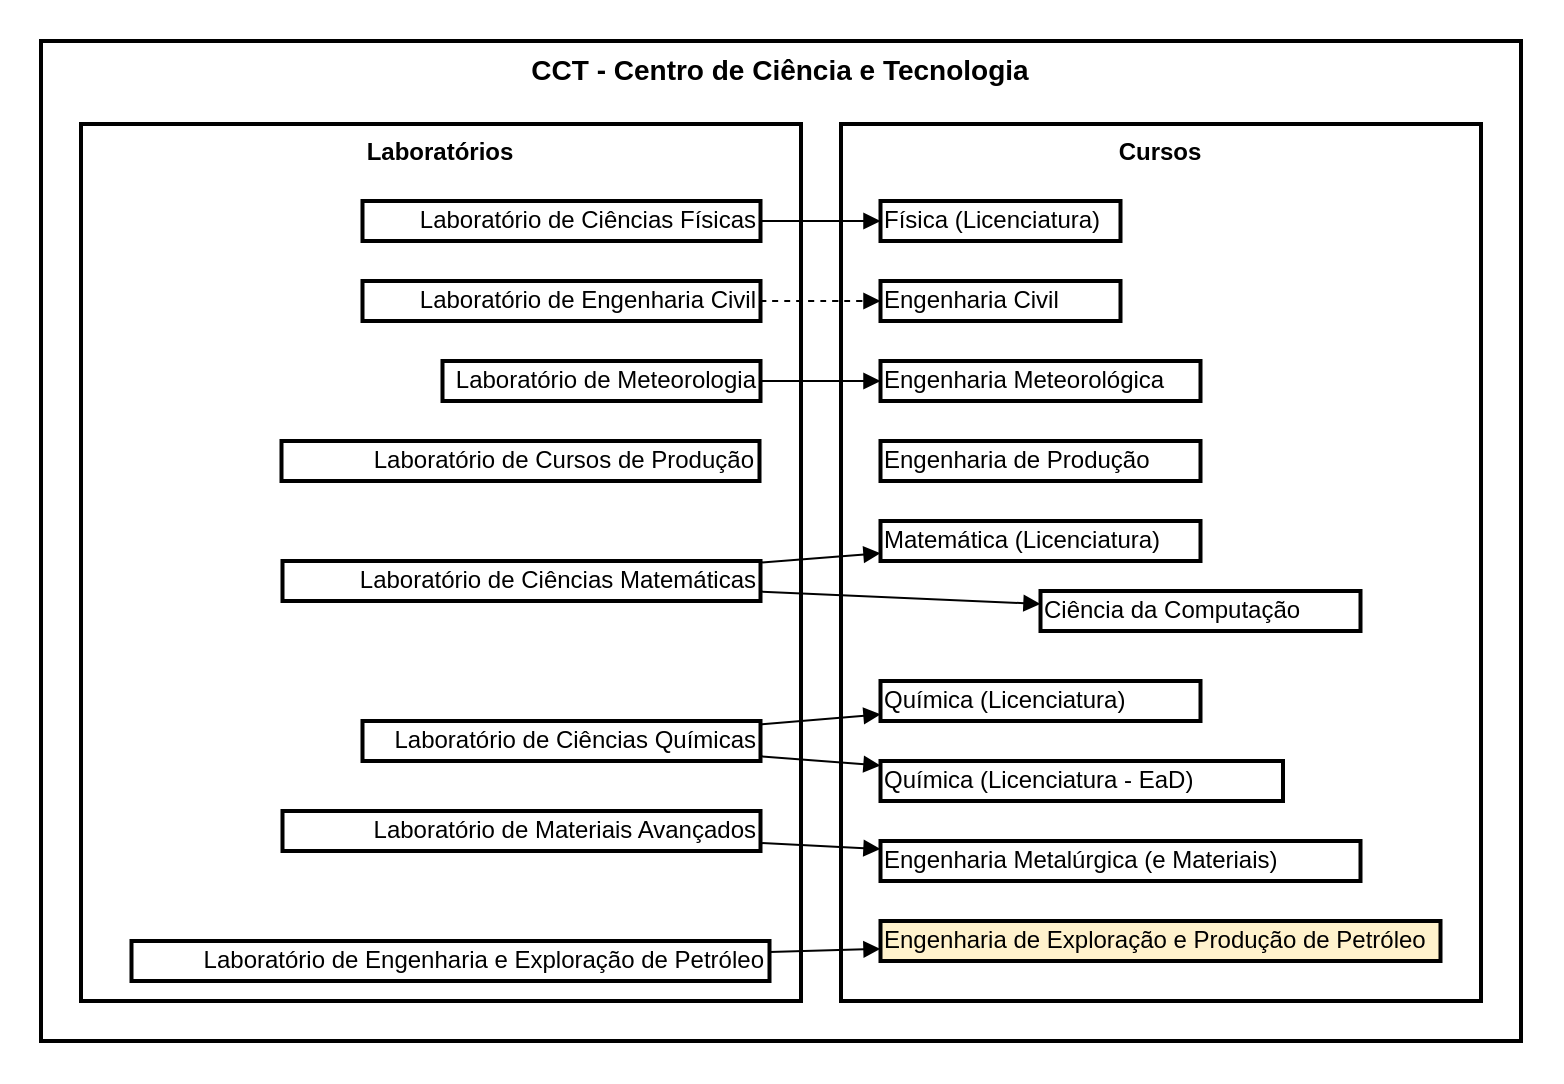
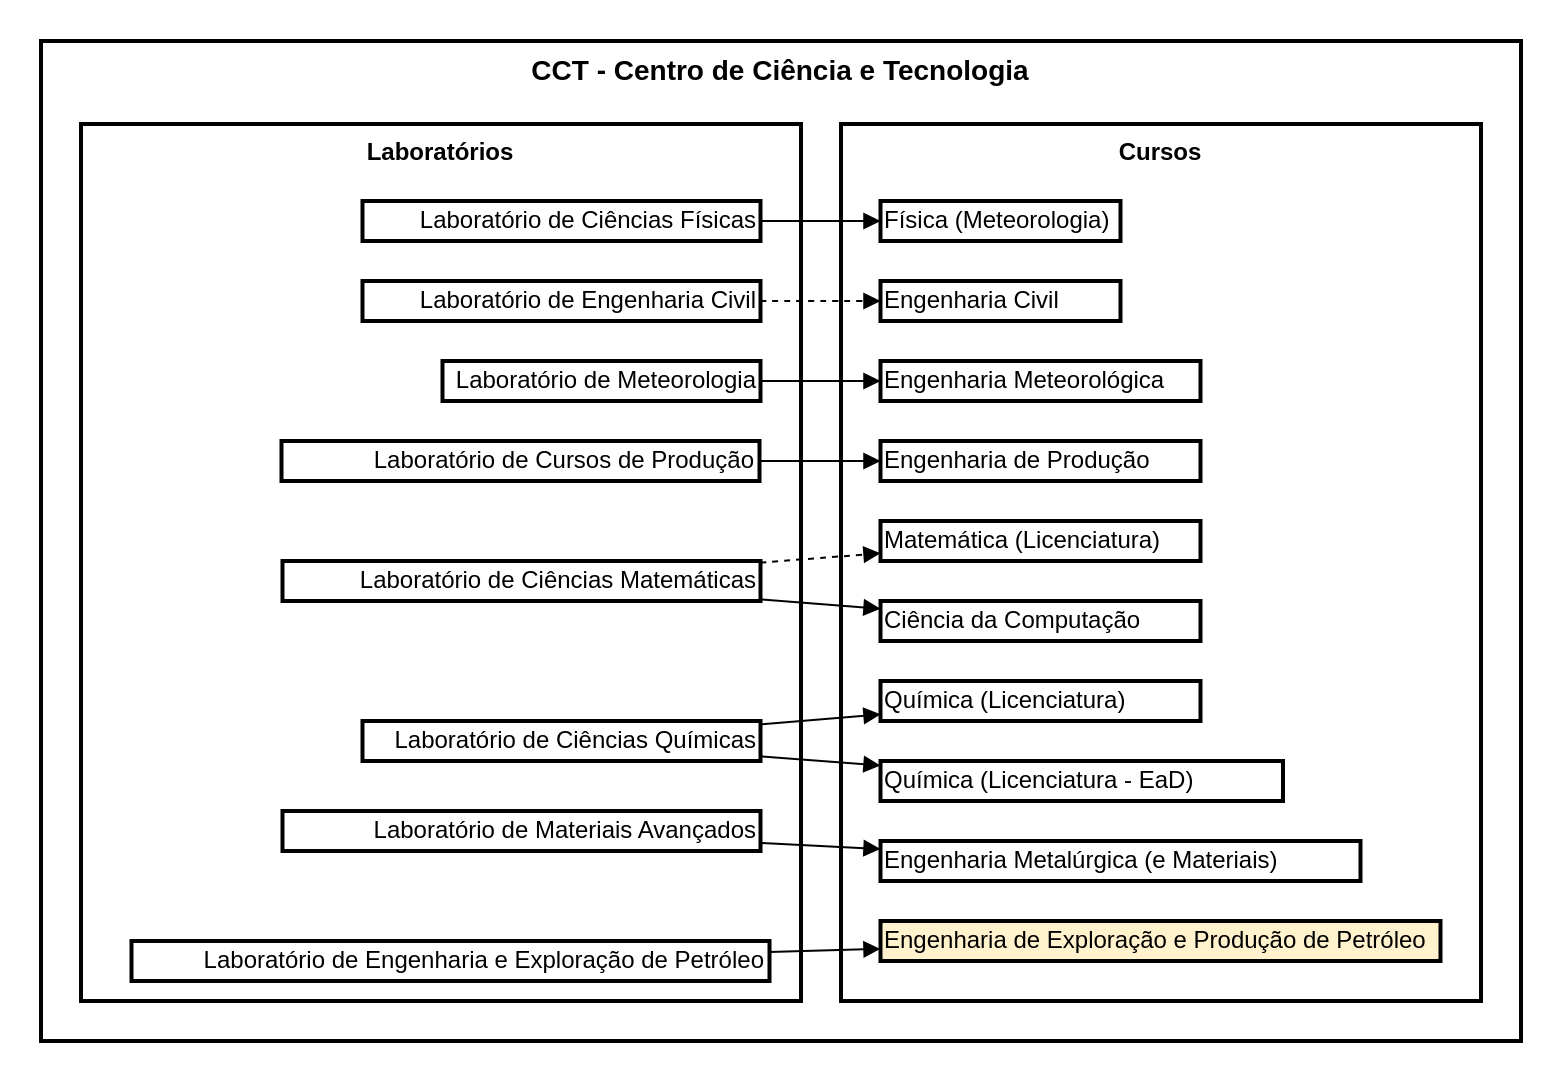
(1003, 221) -> (1003, 221)
none -> (812, 461)
(813, 559) -> (813, 559)
(1201, 611) -> (1041, 621)
